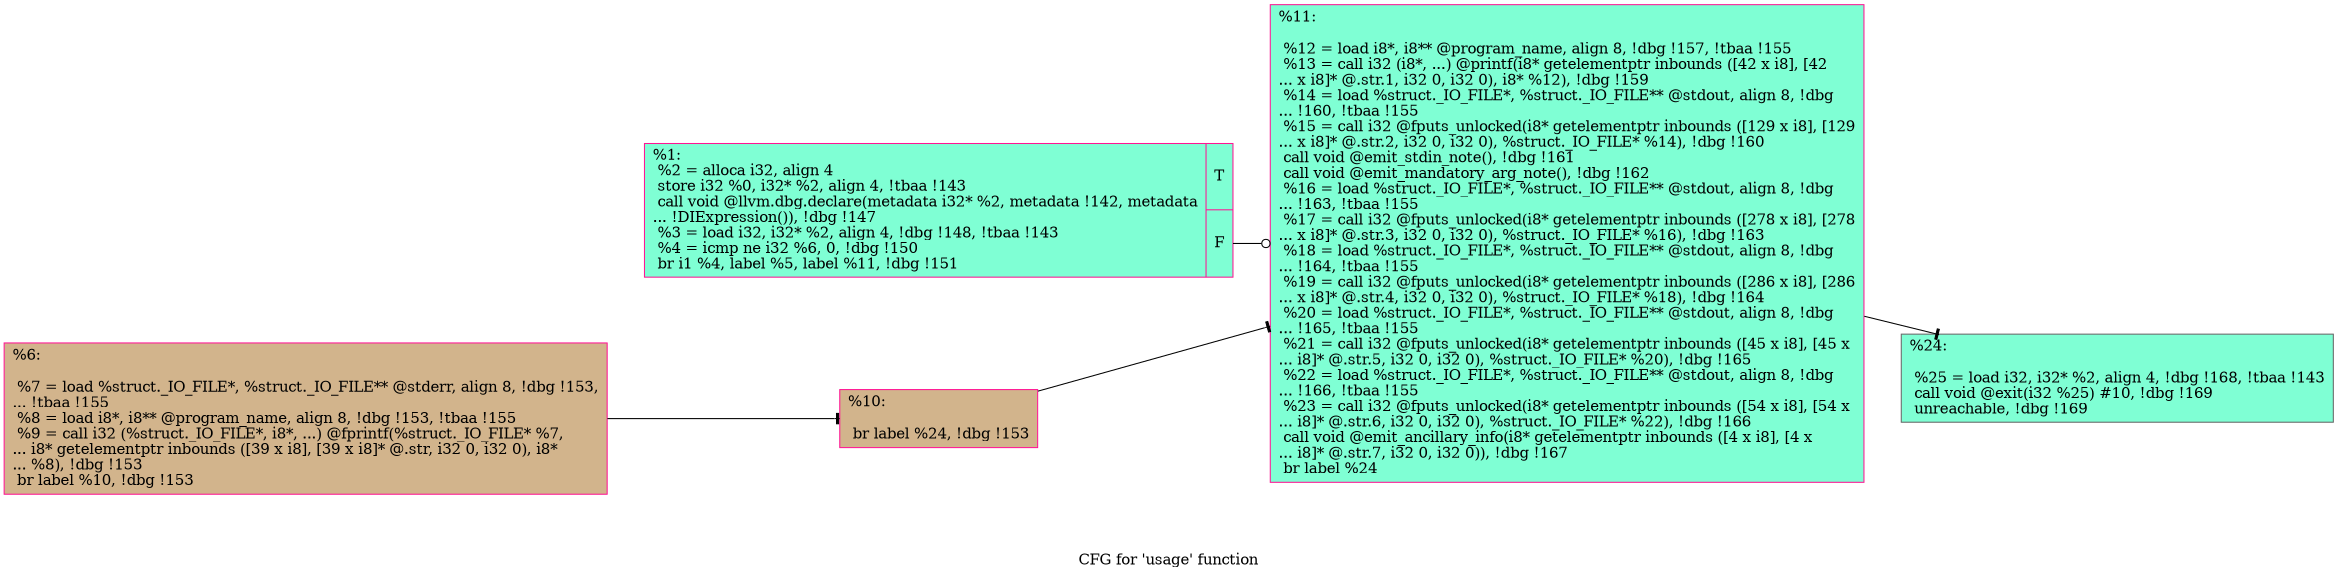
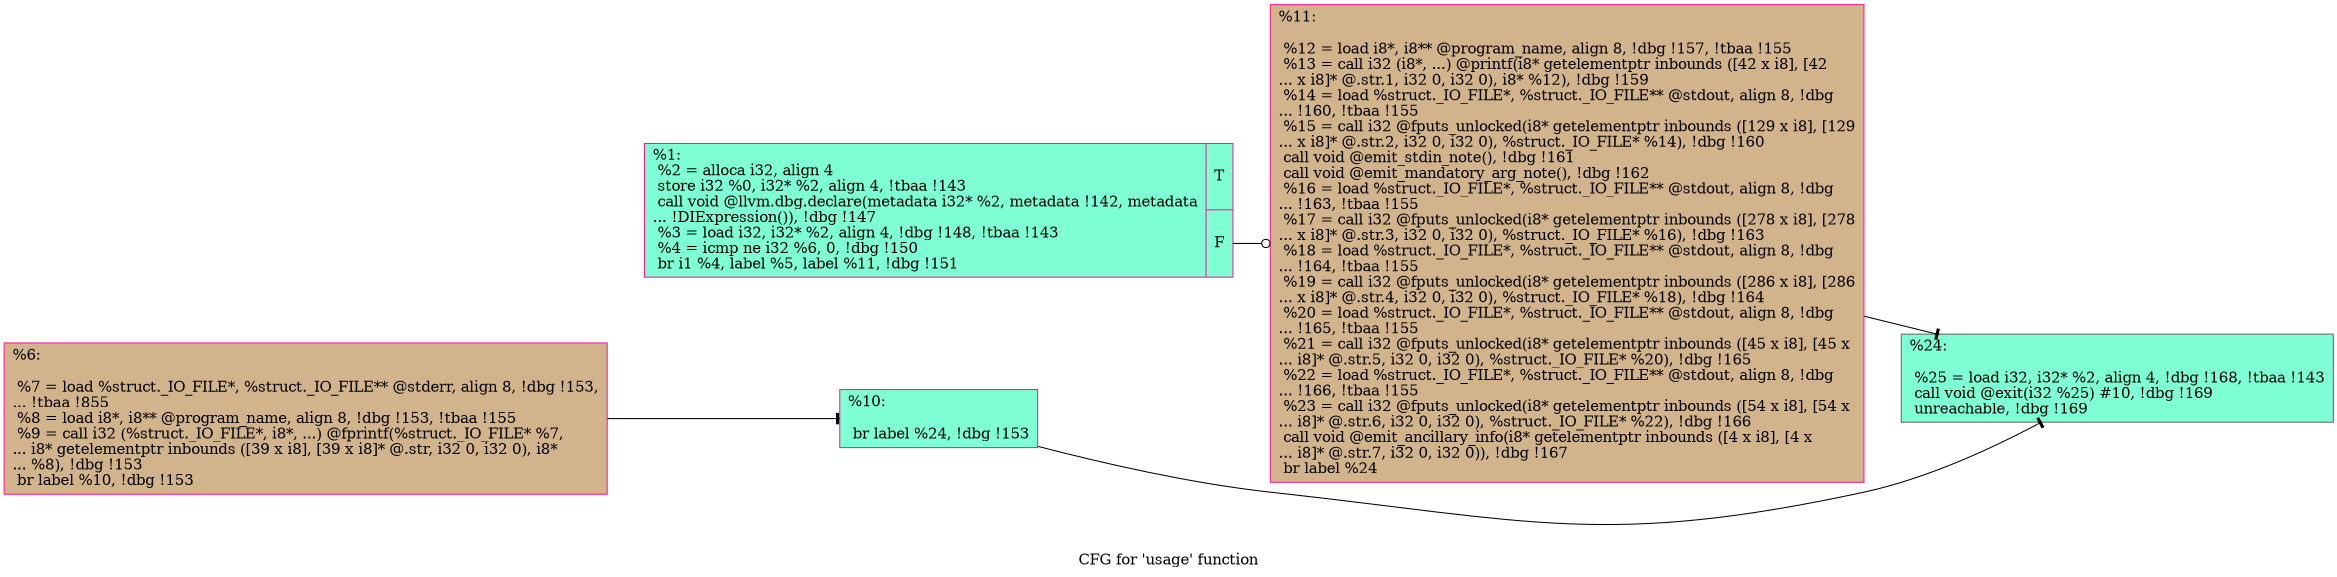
(1567, 243) -> (1567, 243)
(1151, 359) -> (1542, 522)
(61, 403) -> (61, 403)
(939, 419) -> (939, 419)
